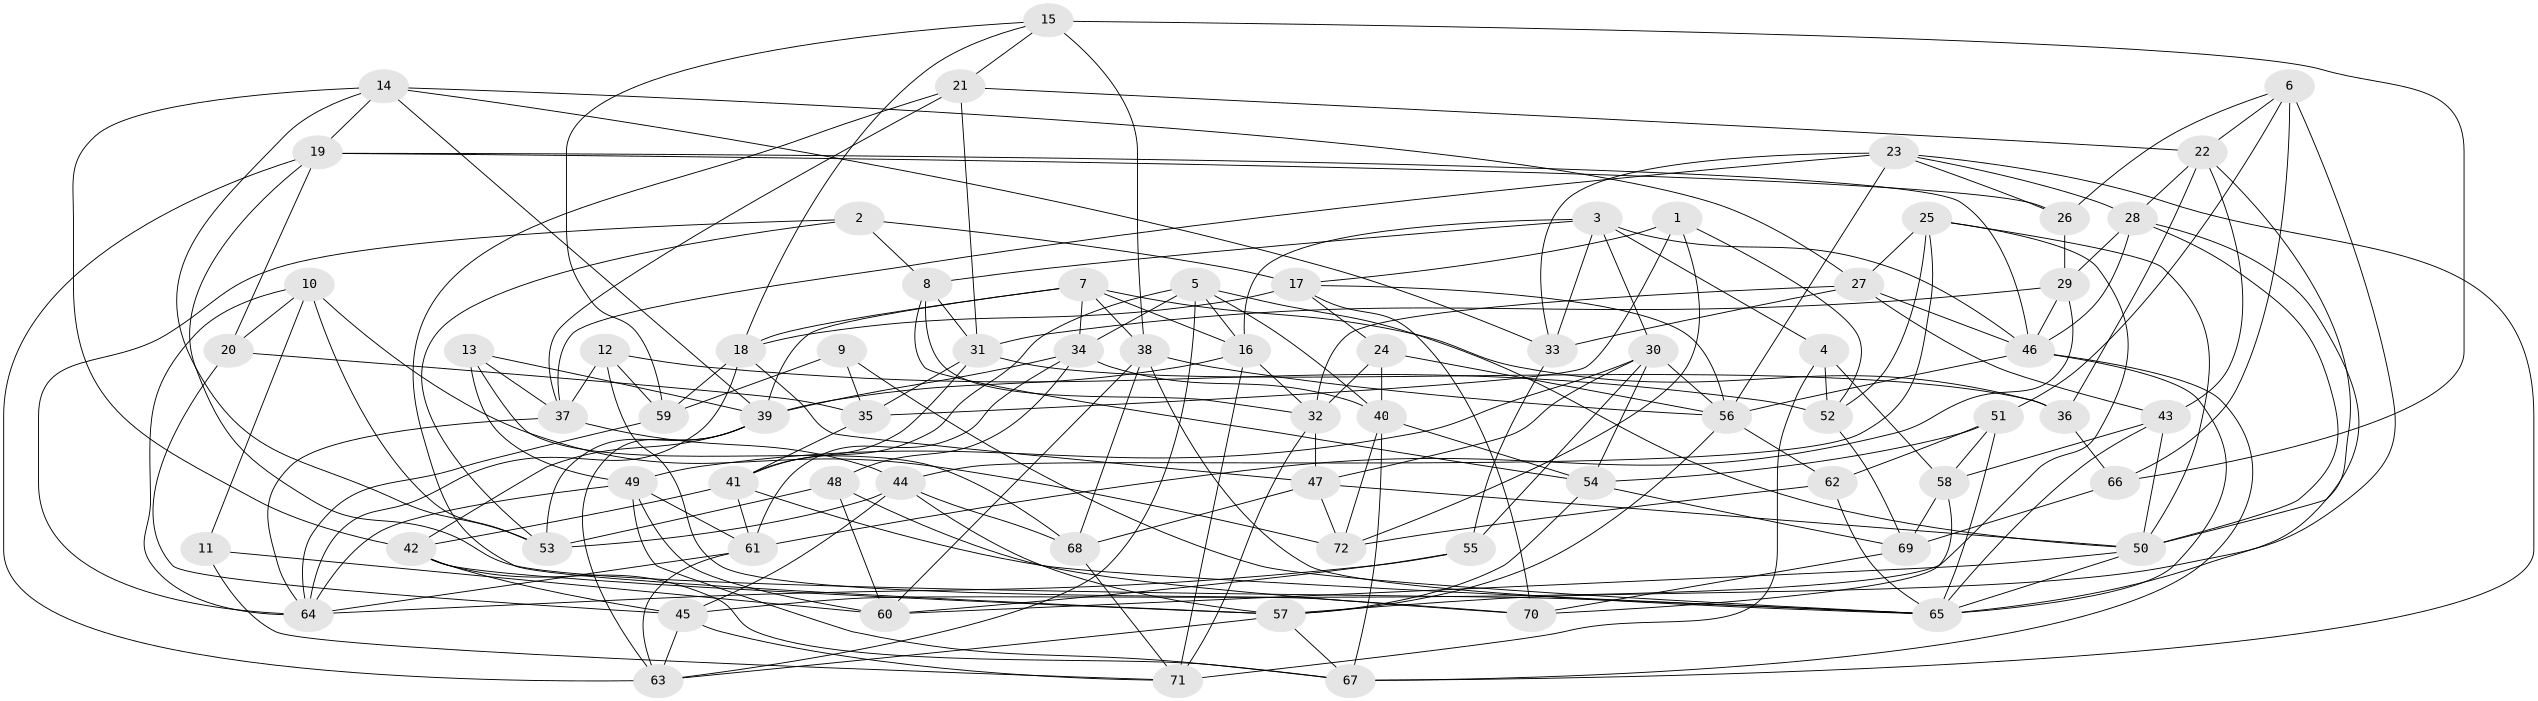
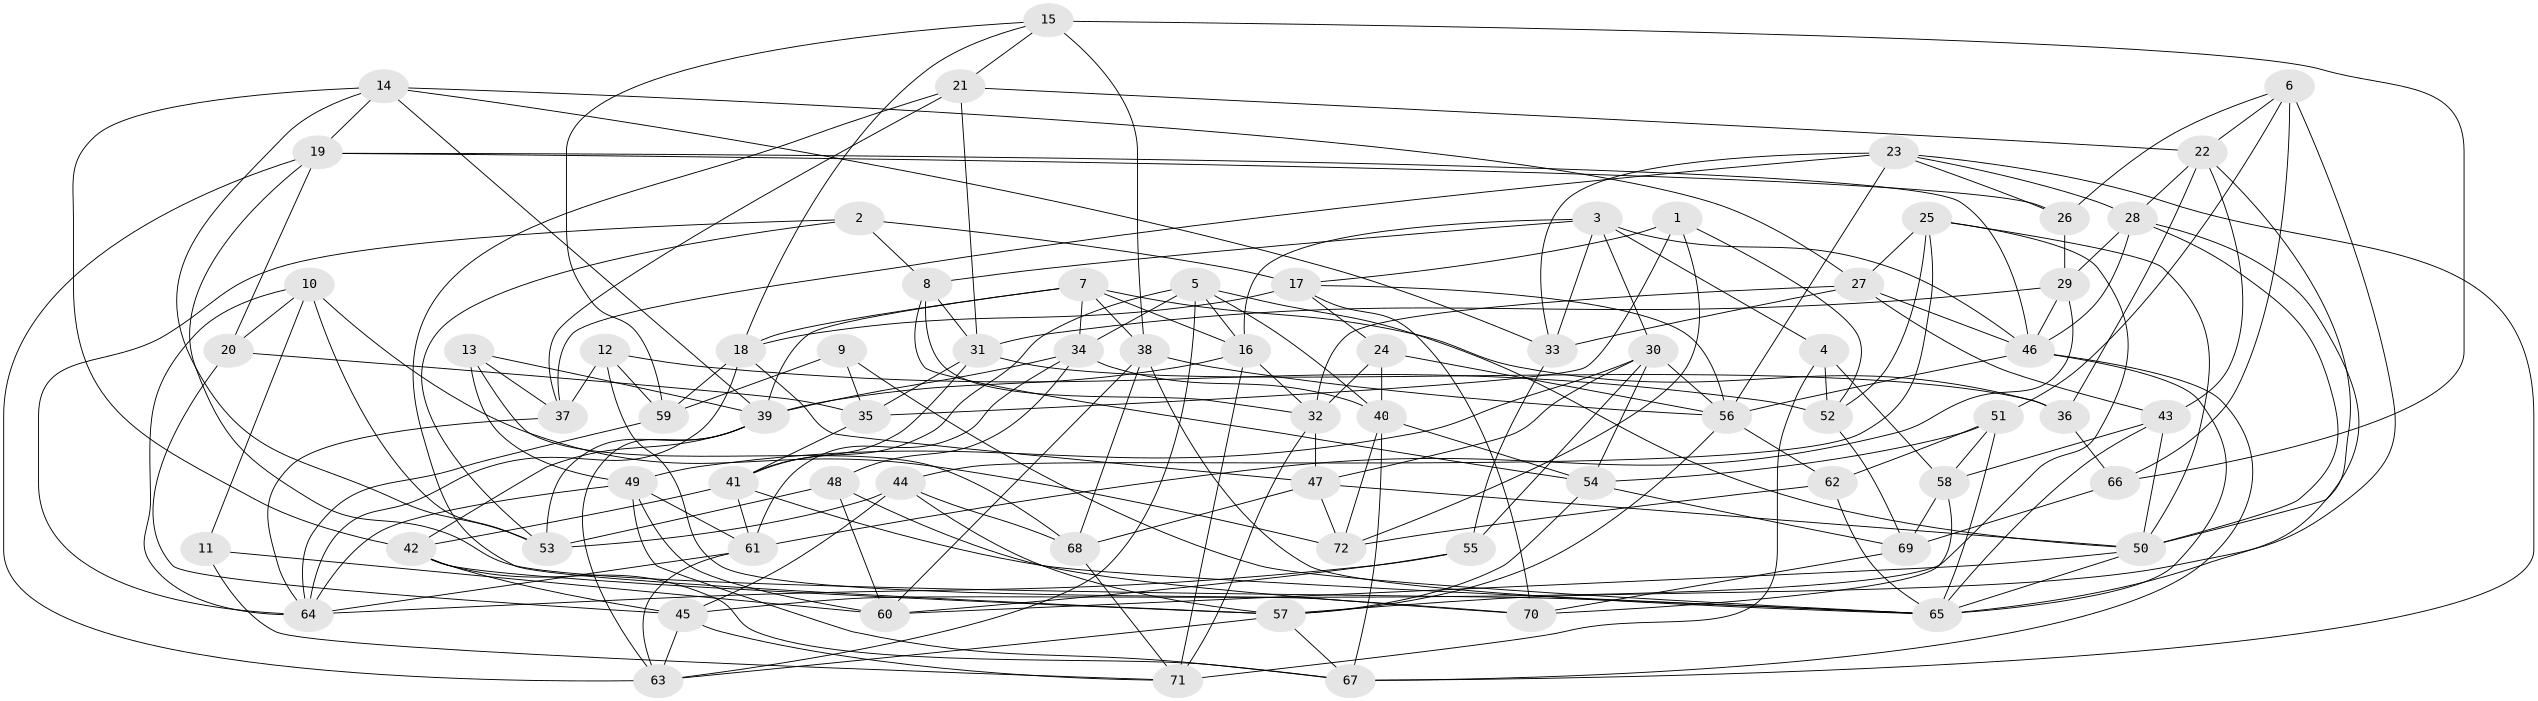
(734, 445) -> none
